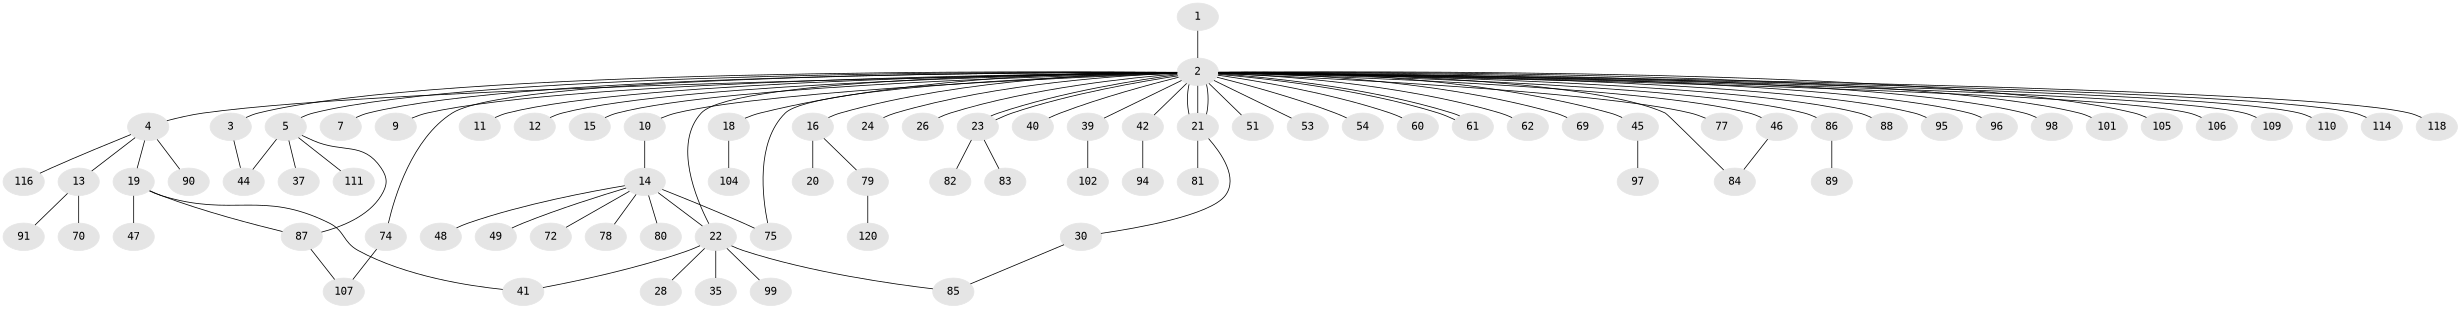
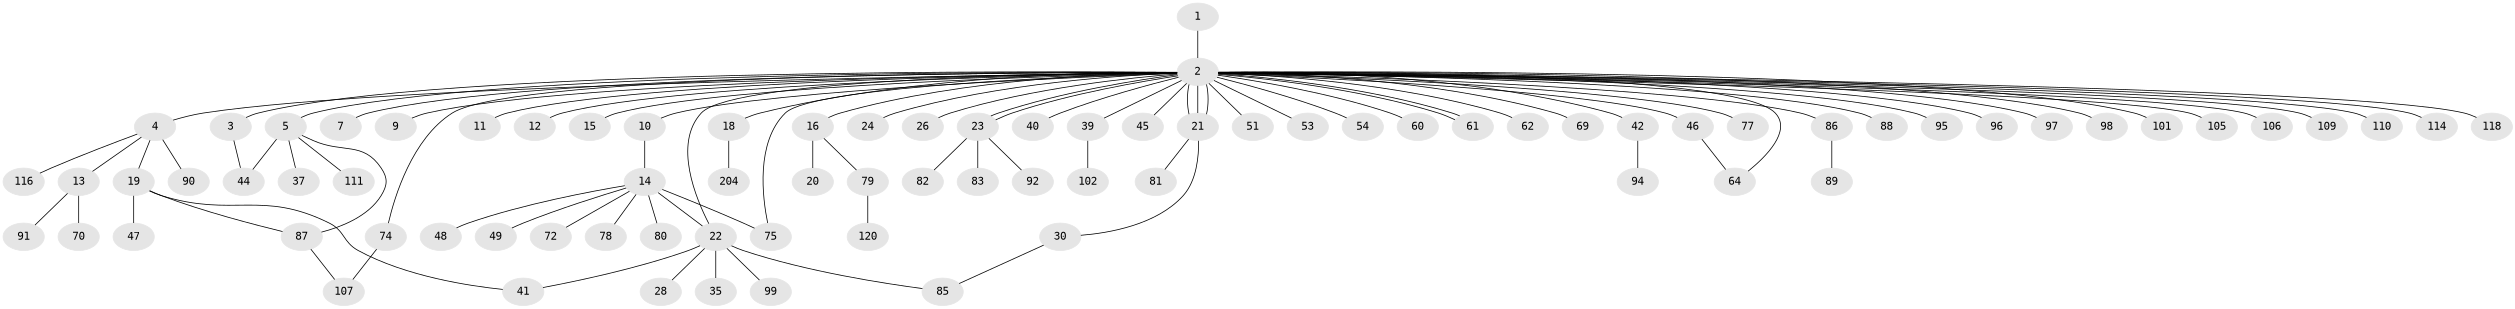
(1638, 154) -> (1629, 79)
(729, 182) -> (729, 182)
none -> (1033, 182)
(1735, 182) -> (1735, 182)
